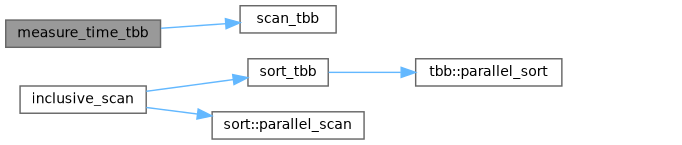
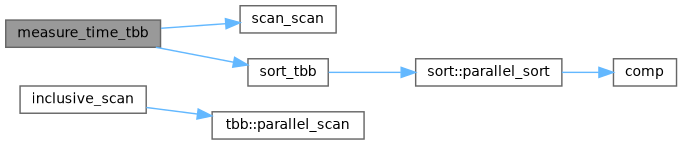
(288, 19) -> (288, 19)
(489, 72) -> (489, 72)
none -> (645, 72)
(190, 85) -> (195, 55)
(288, 125) -> (288, 125)
